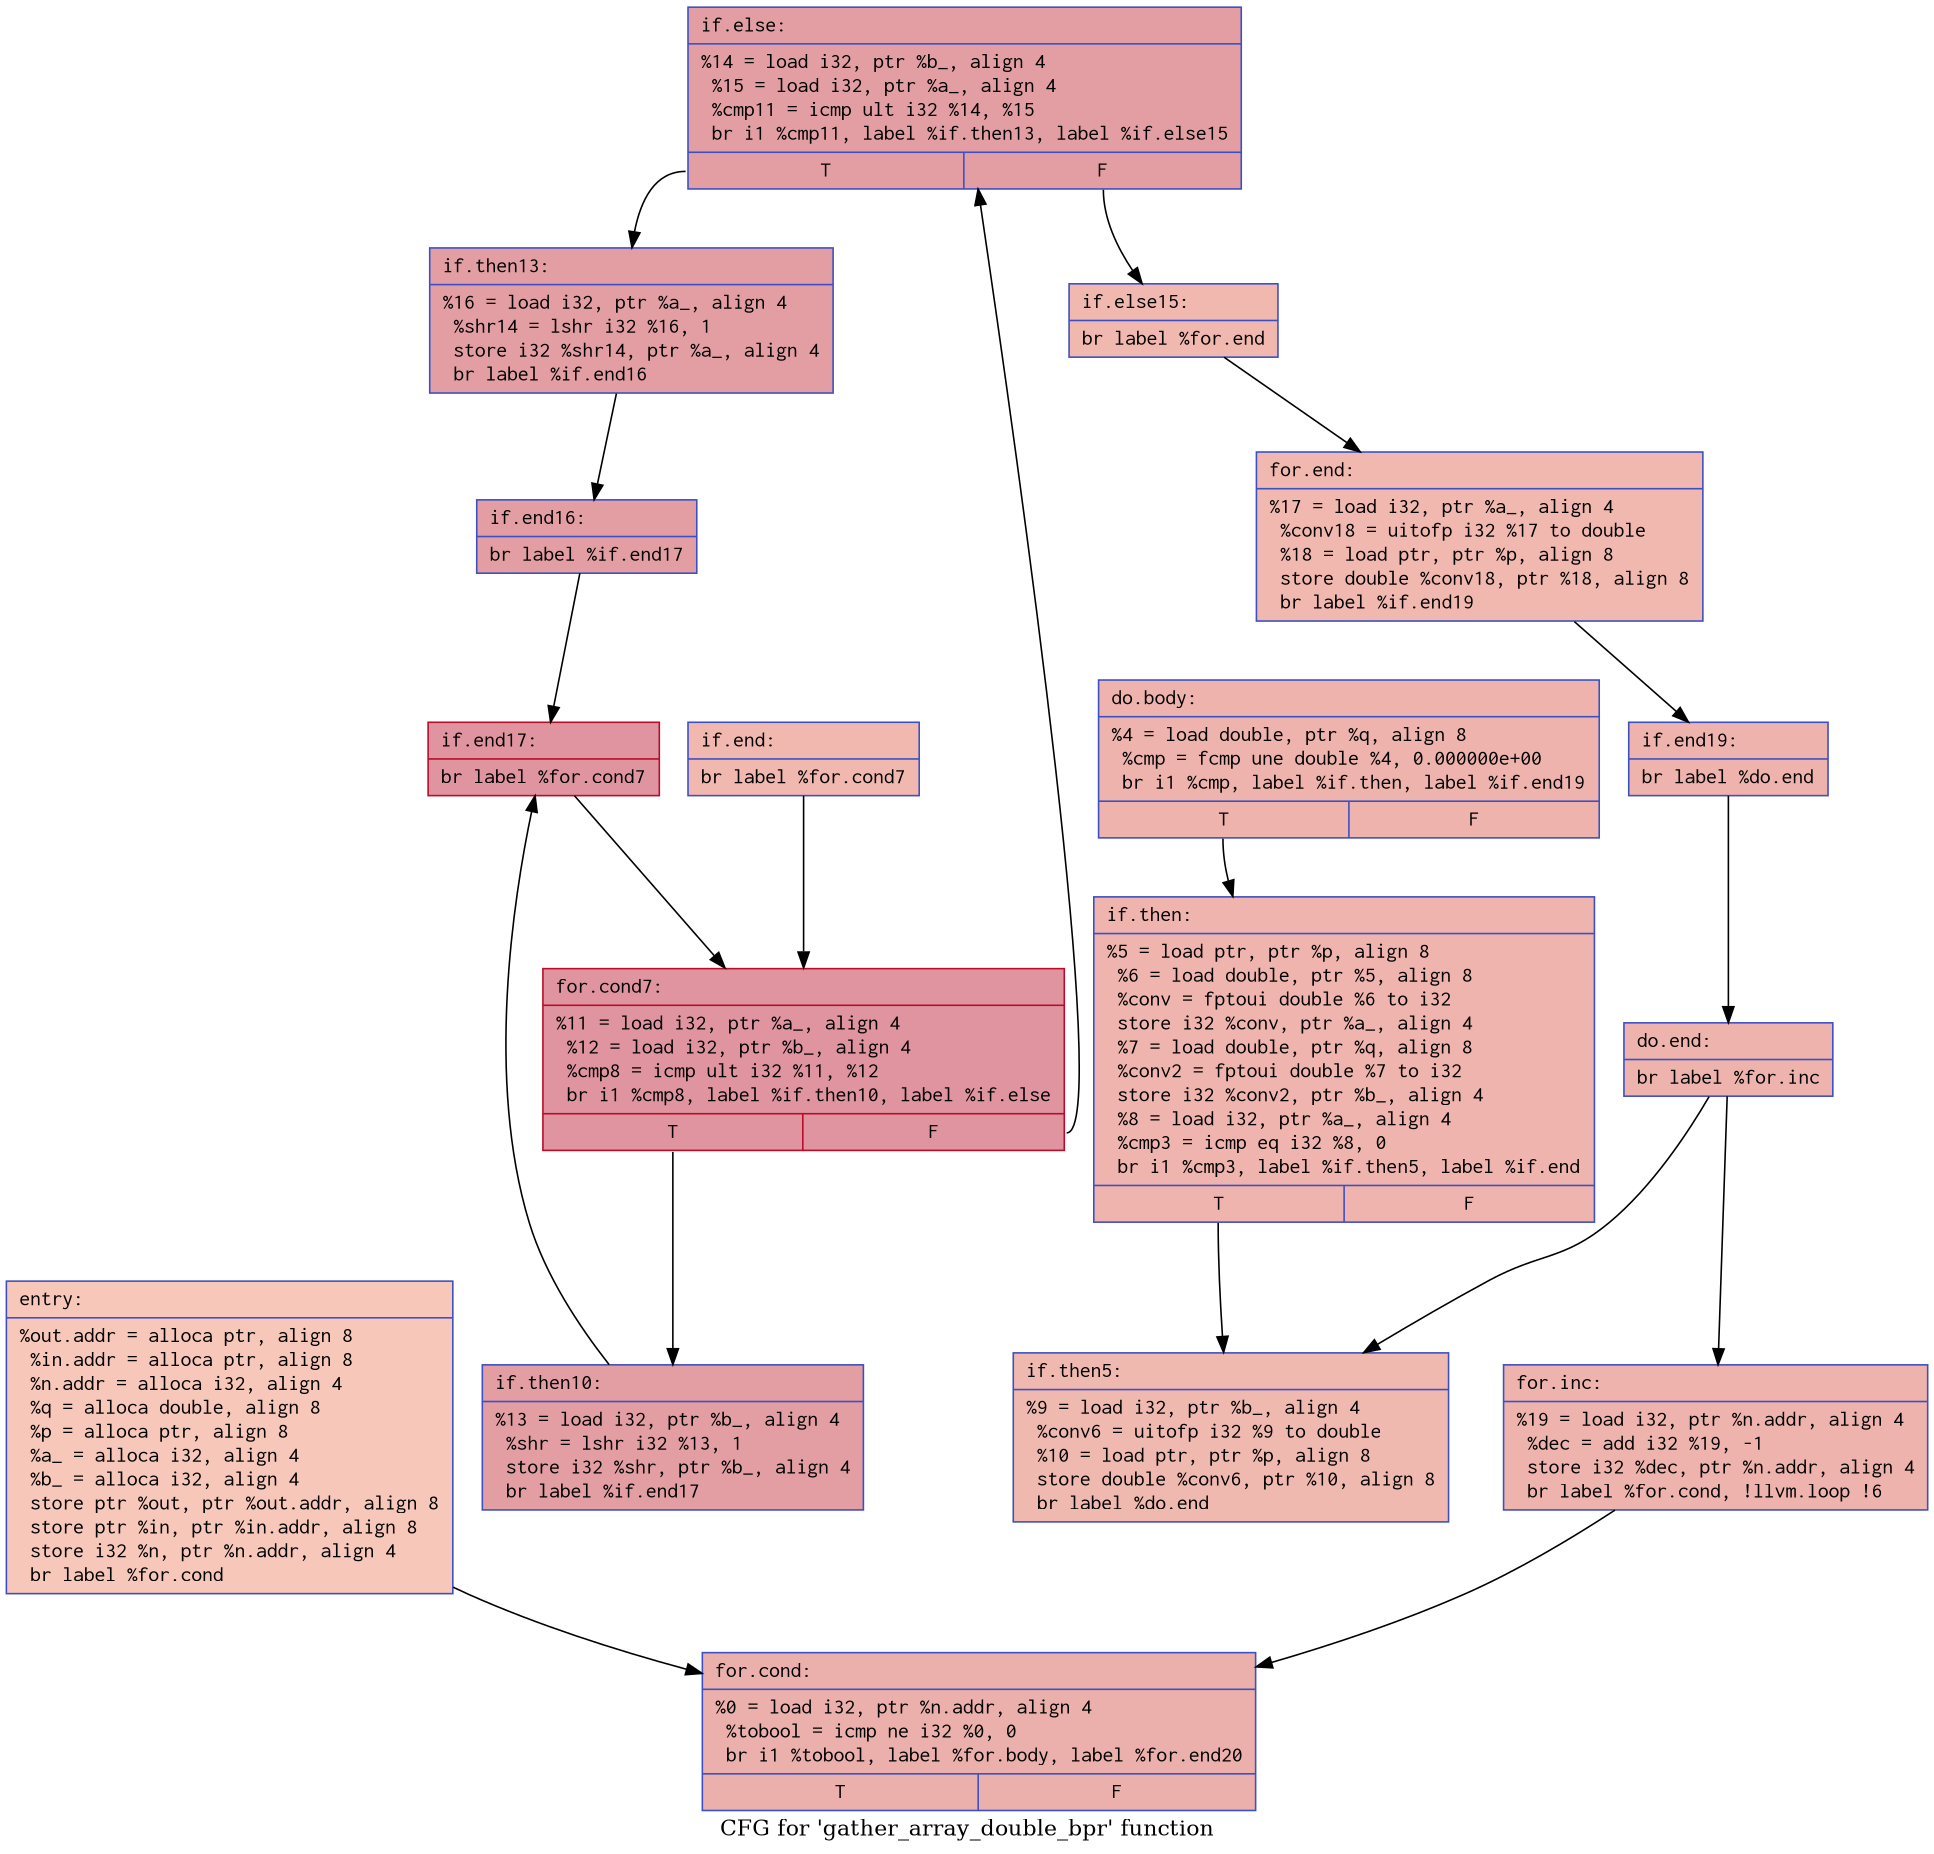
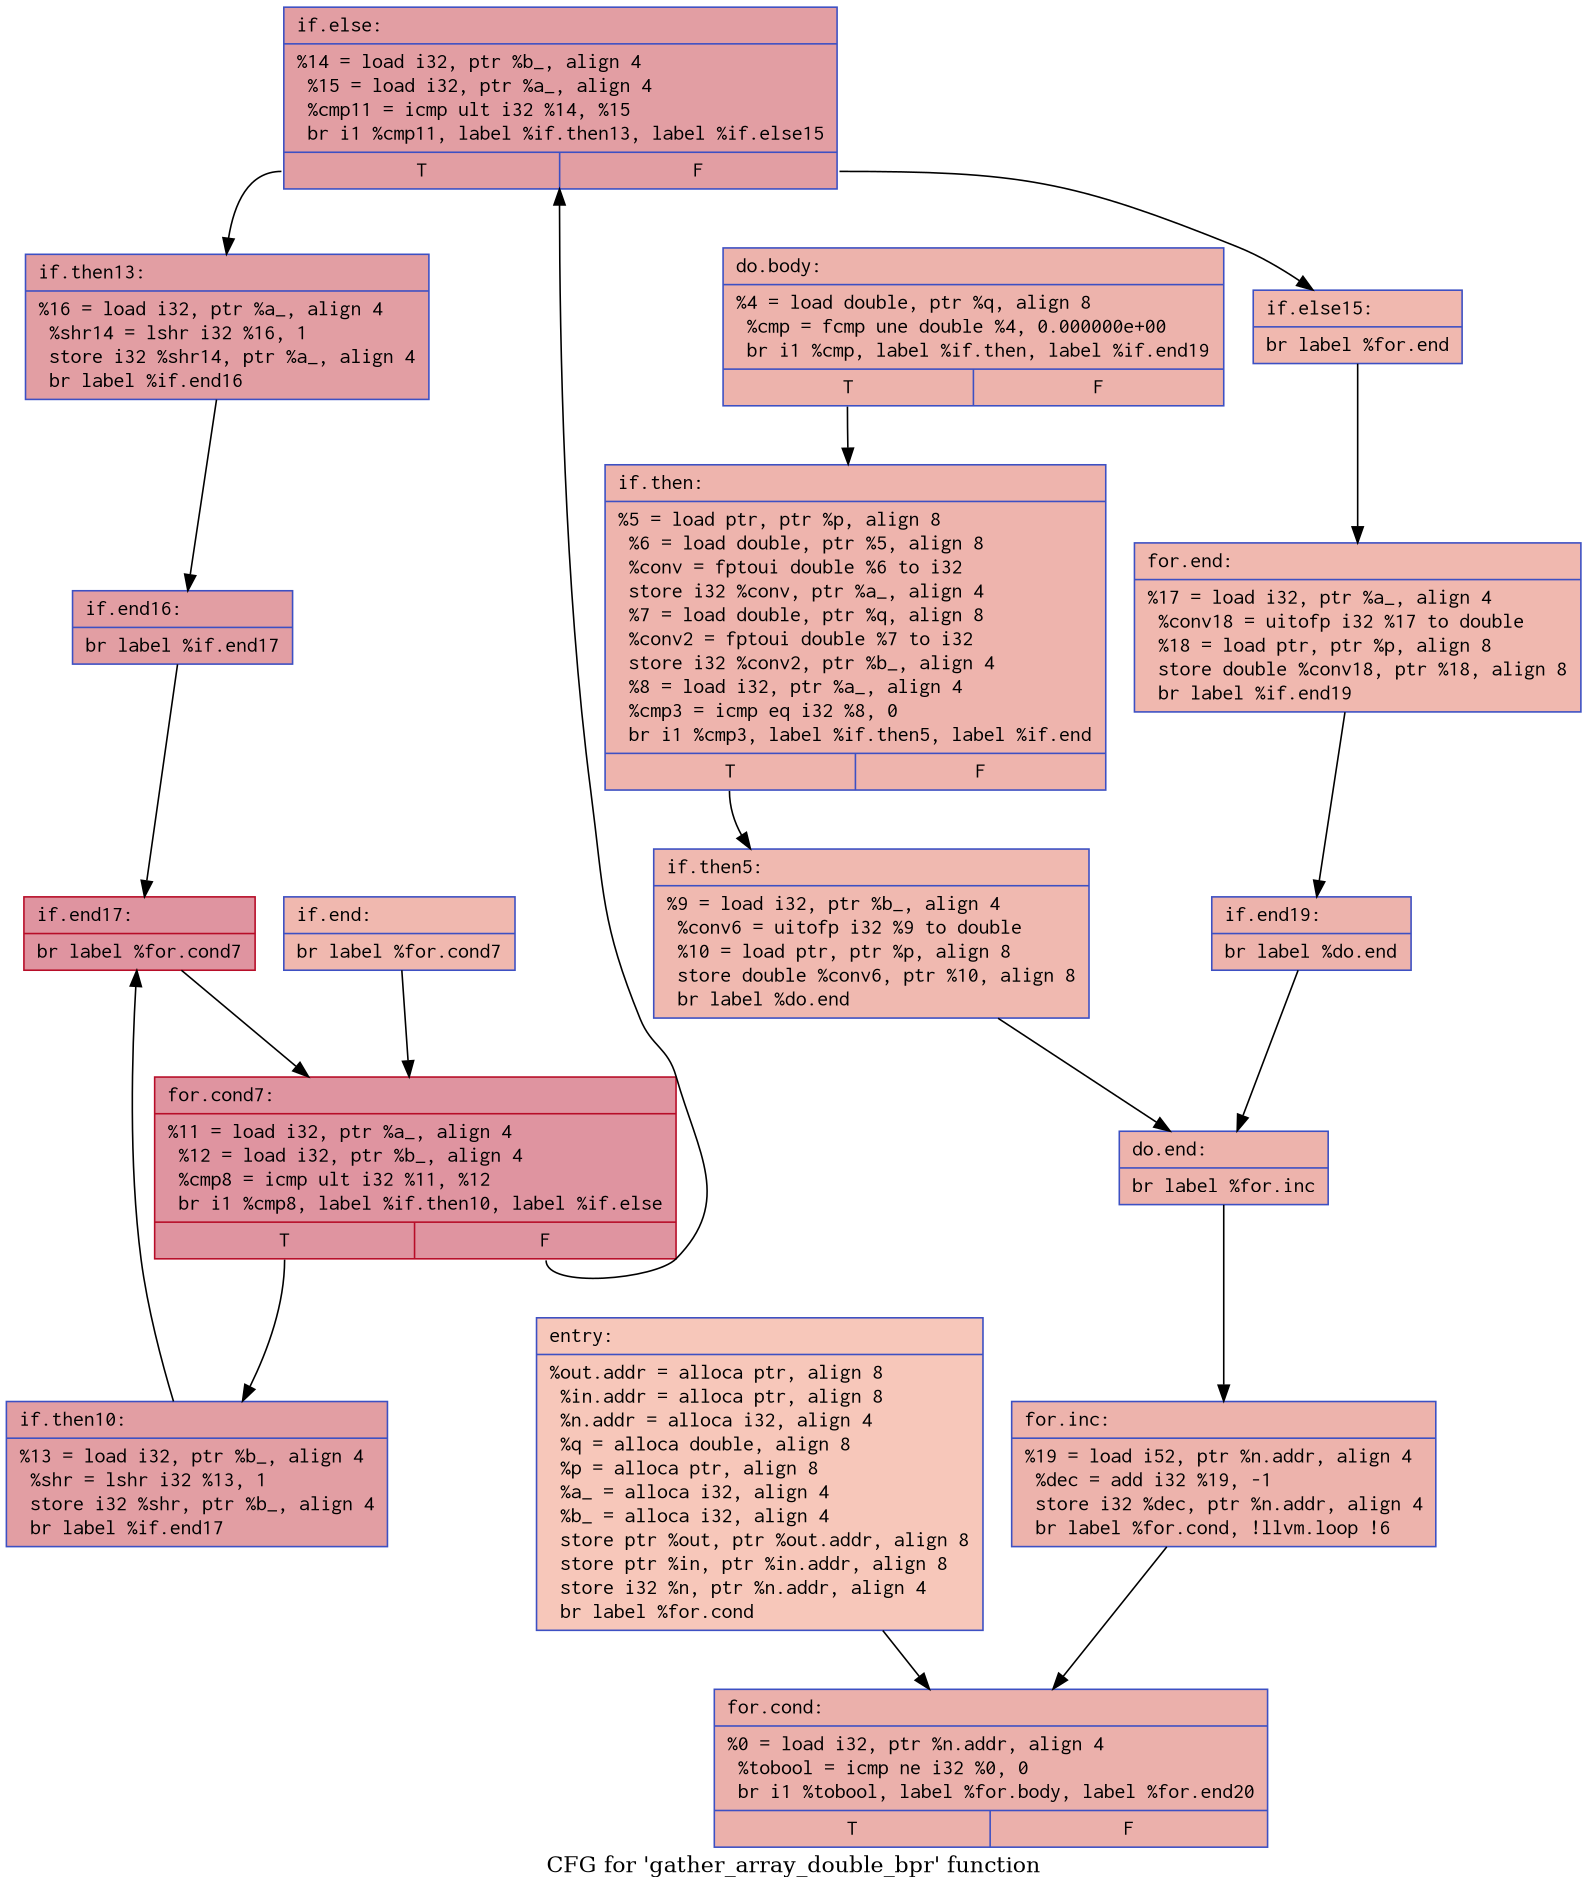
(1566, 1249) -> (1077, 1070)
(1711, 1419) -> (1219, 1456)
